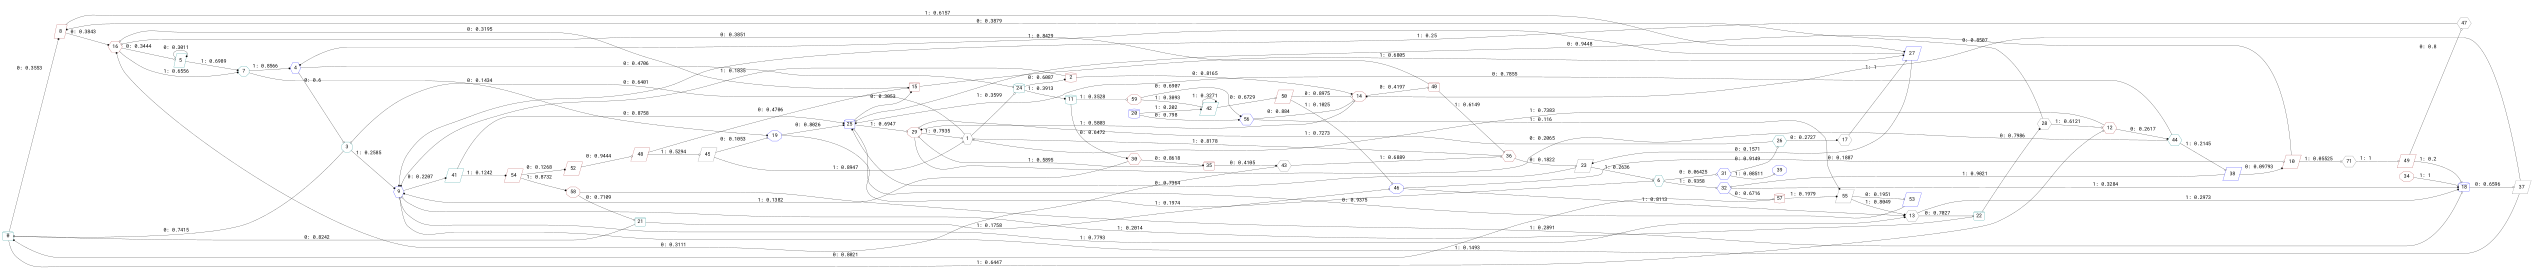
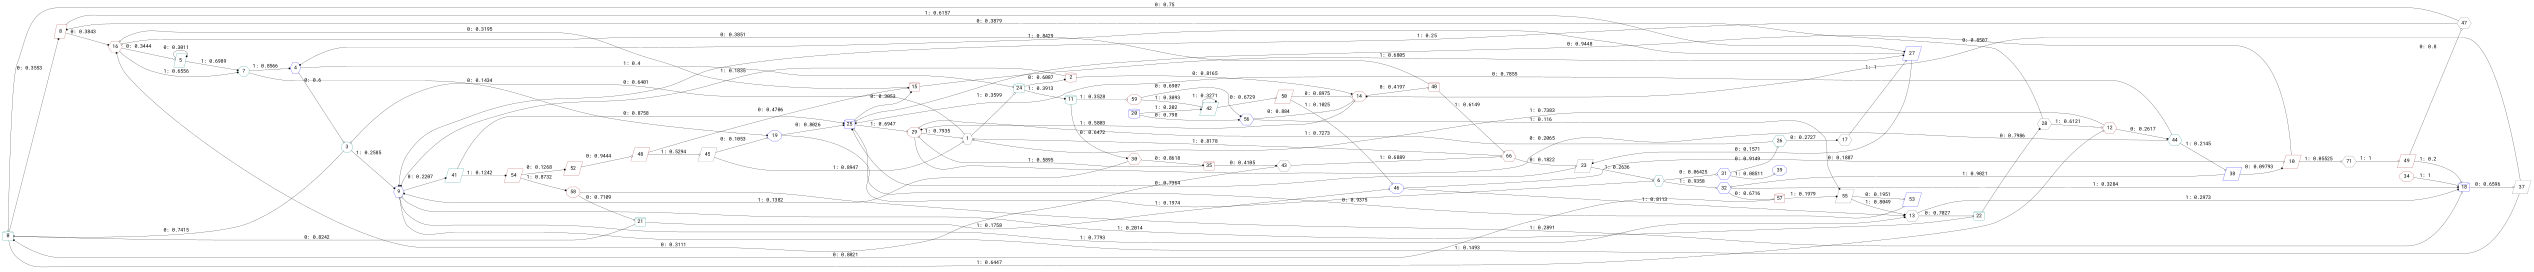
none -> (1138, 8)
(640, 64) -> (640, 64)
(1509, 156) -> (1509, 156)
